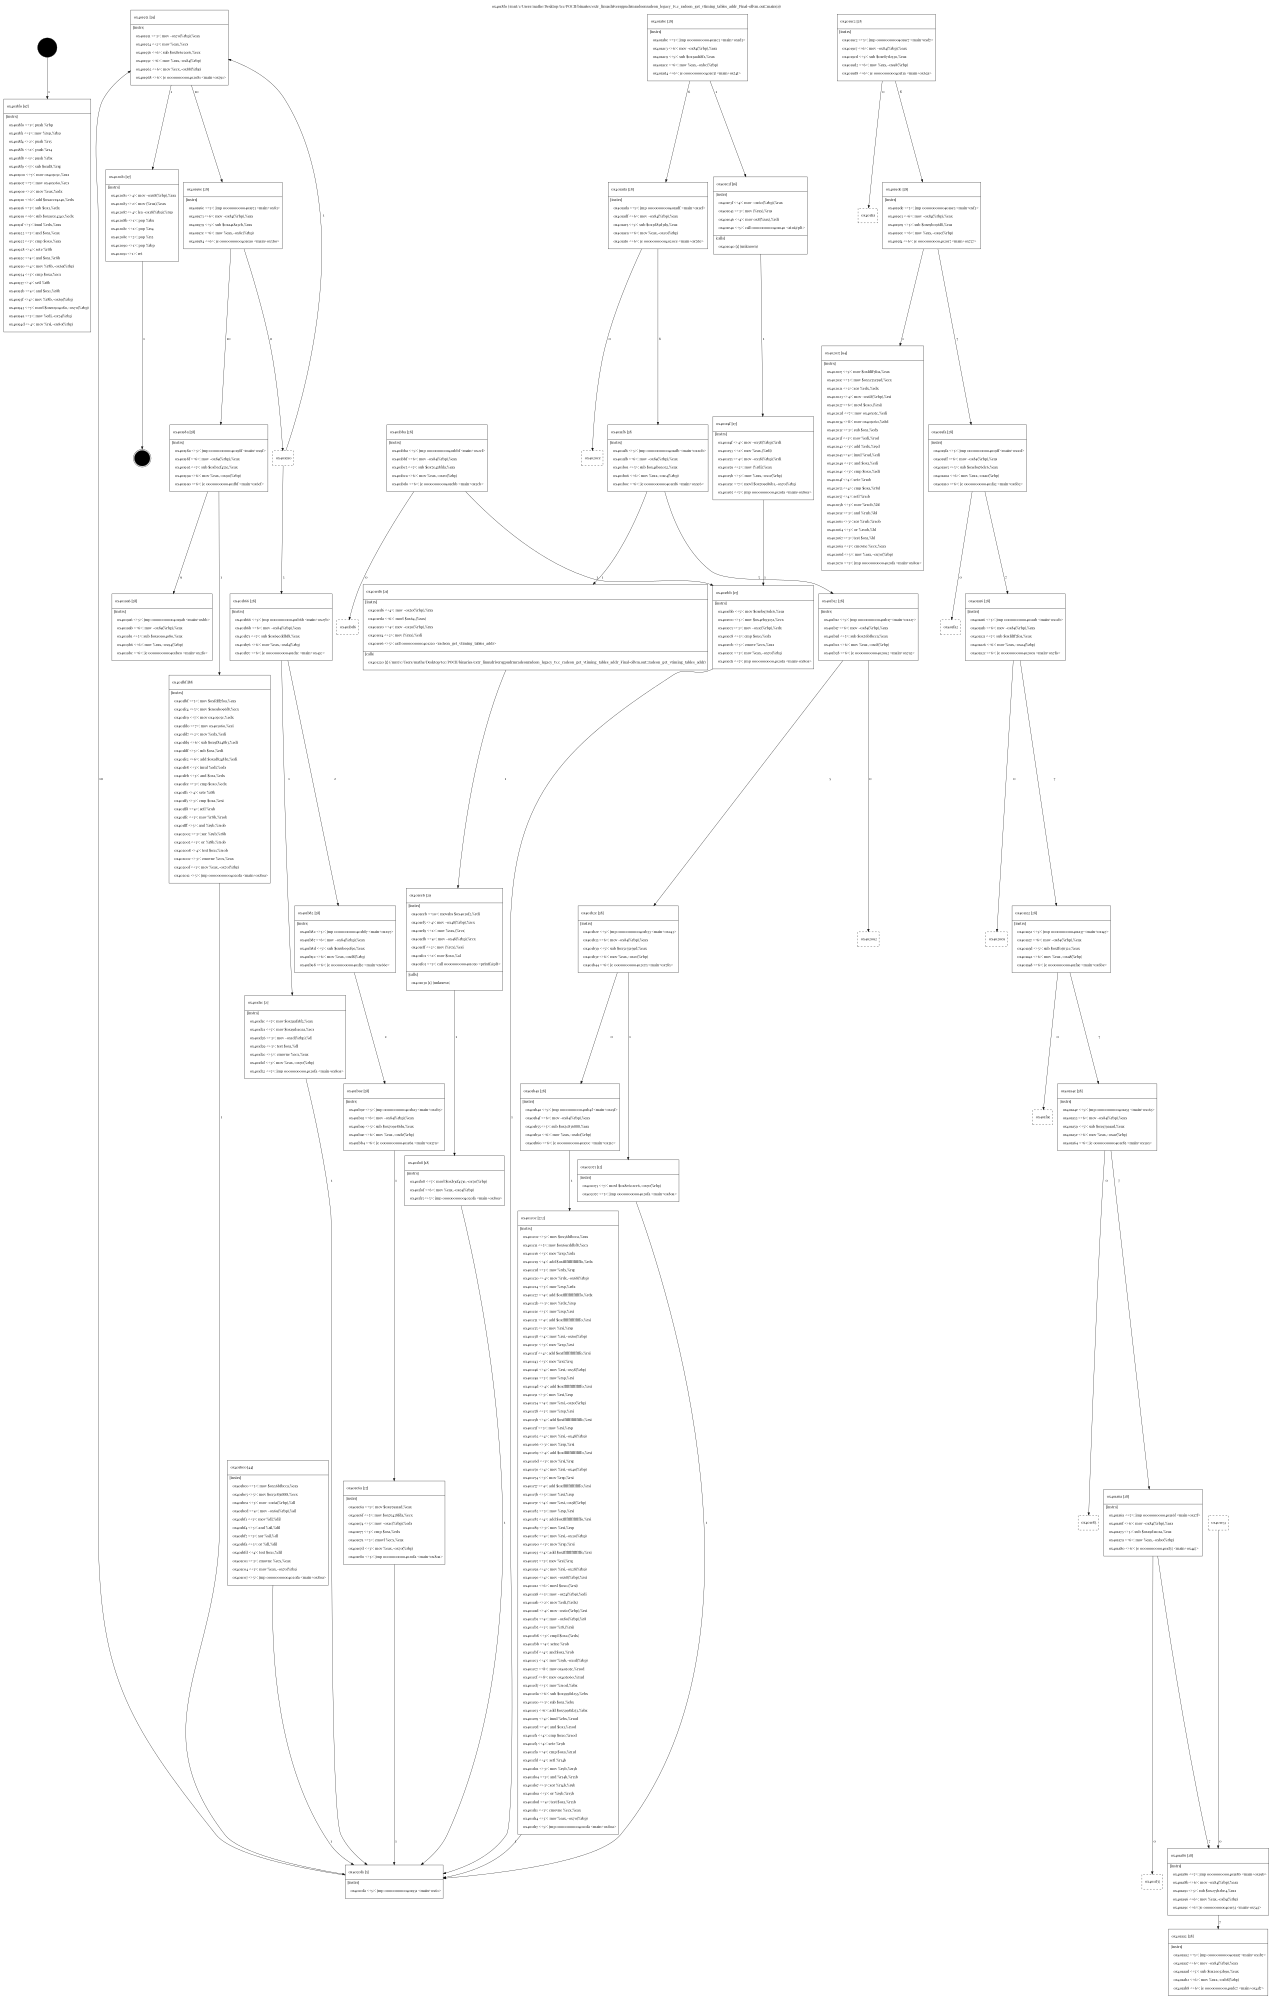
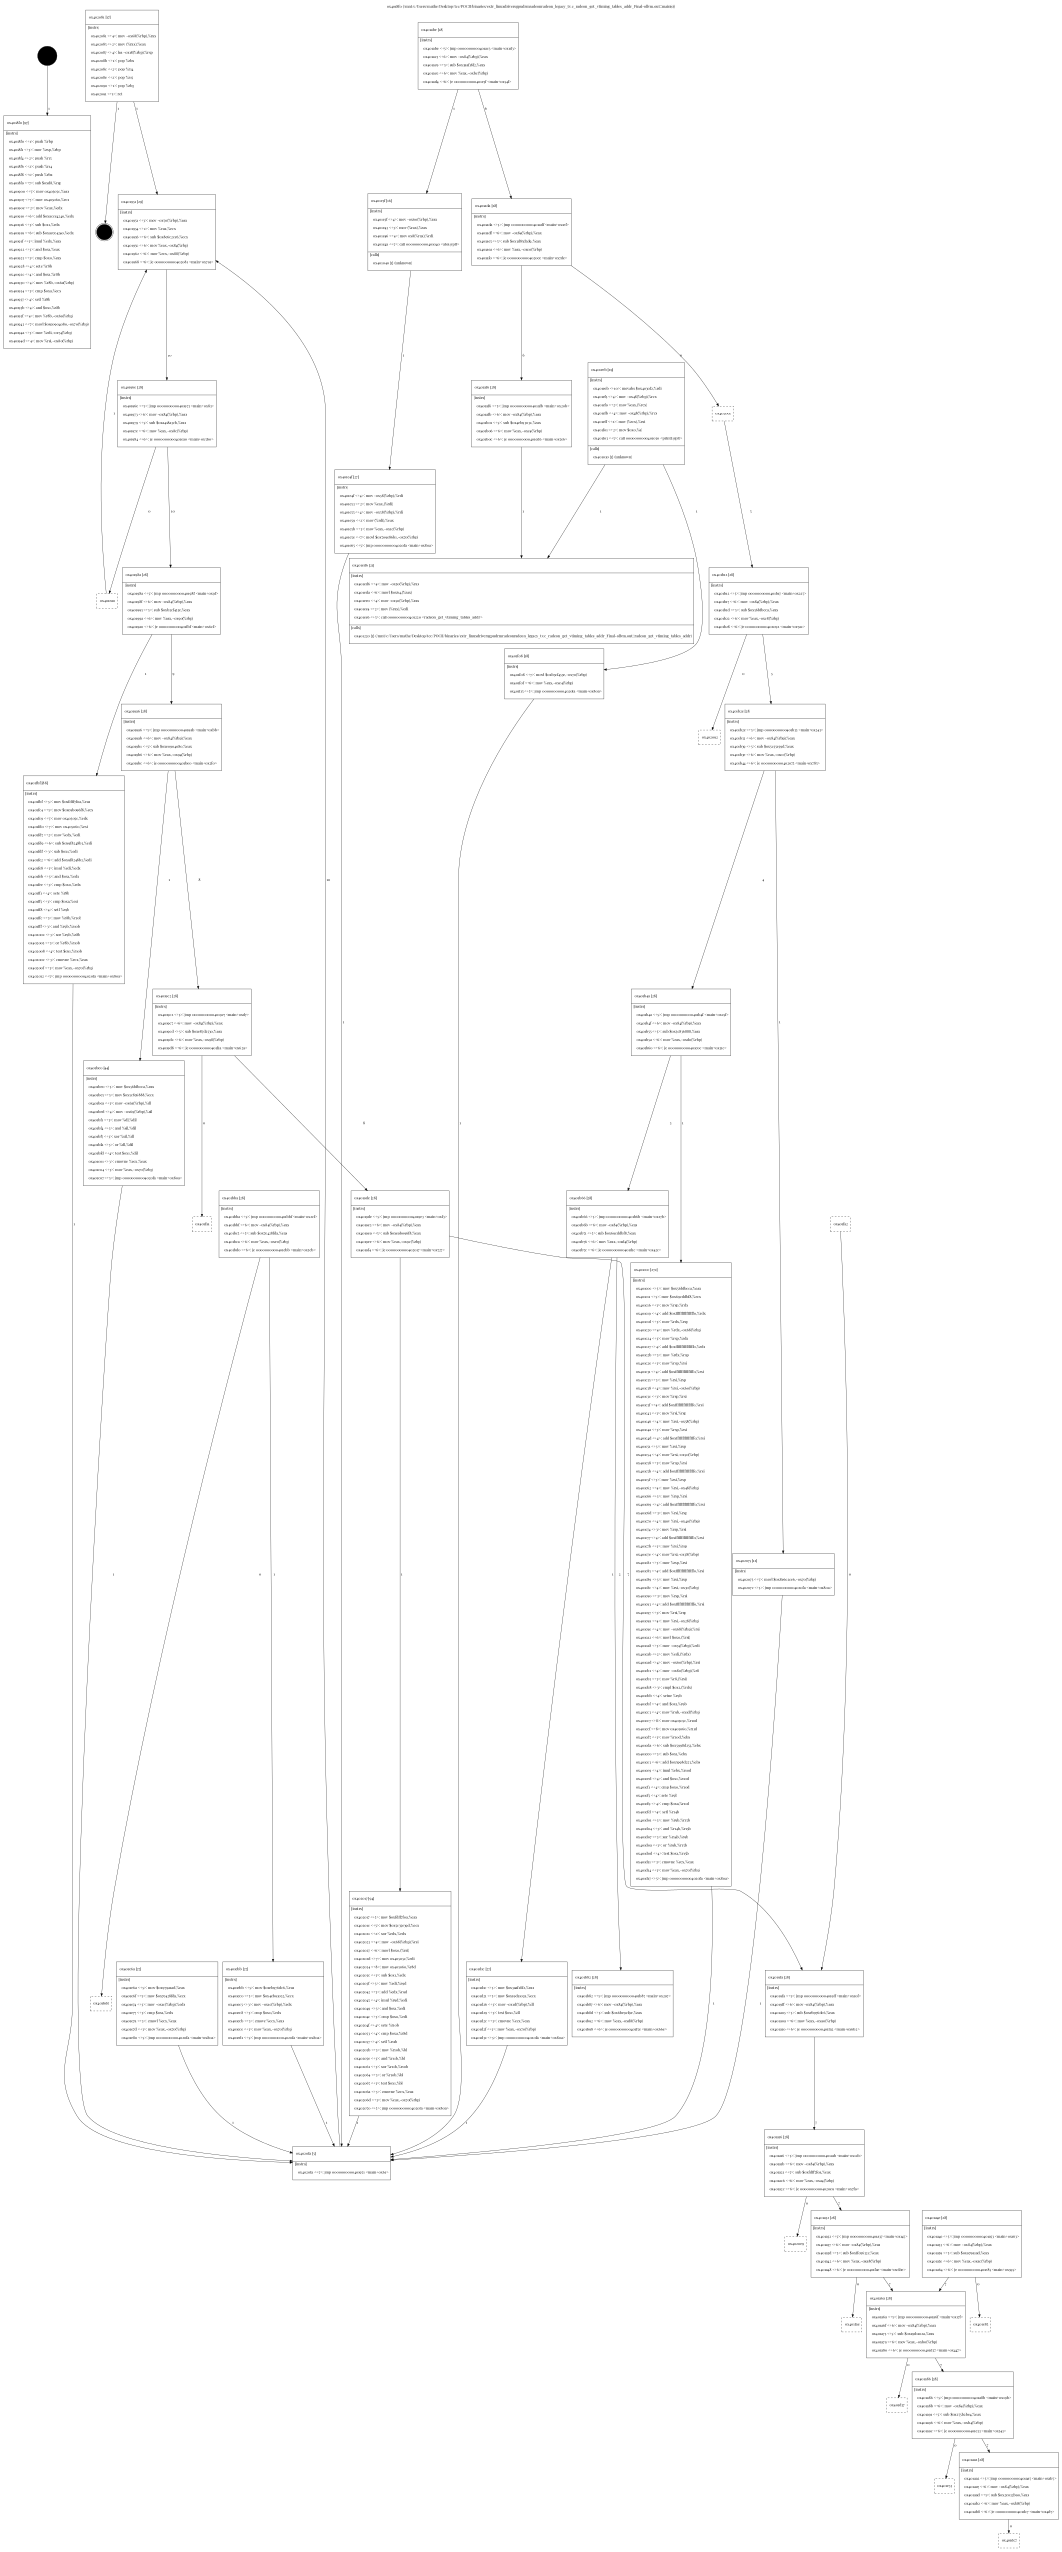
(162, 126) -> (145, 147)
(282, 528) -> (650, 1122)
(763, 541) -> (342, 1348)
(962, 554) -> (847, 1600)
(725, 576) -> (738, 493)
(474, 776) -> (577, 510)
none -> (187, 878)
none -> (154, 914)
(1084, 1027) -> (887, 2283)
(611, 1037) -> (763, 880)
(394, 1117) -> none
(1218, 1688) -> (951, 2457)
none -> (354, 2130)
none -> (1009, 2541)
